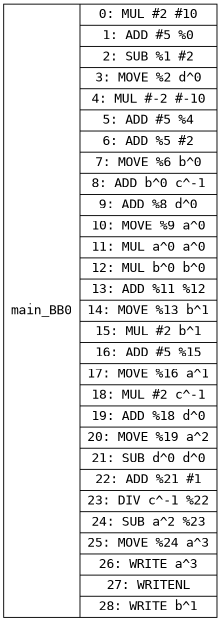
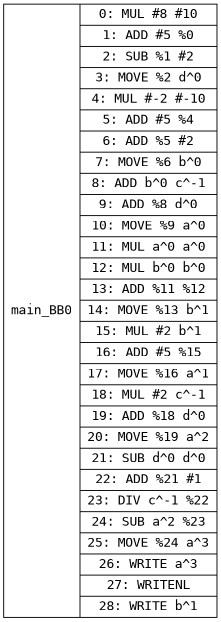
(148, 14) -> (148, 14)
